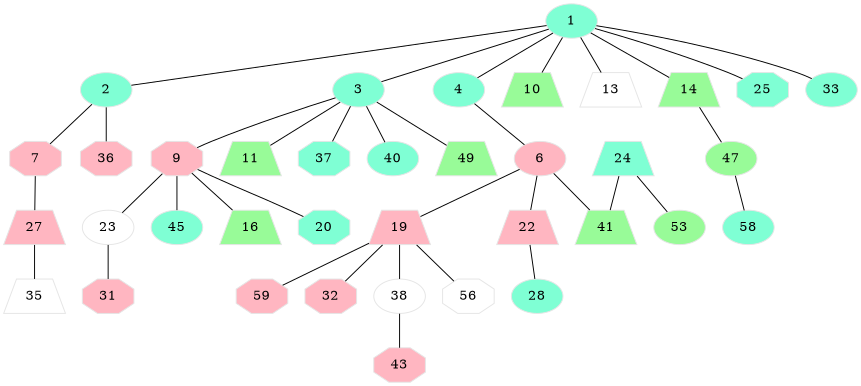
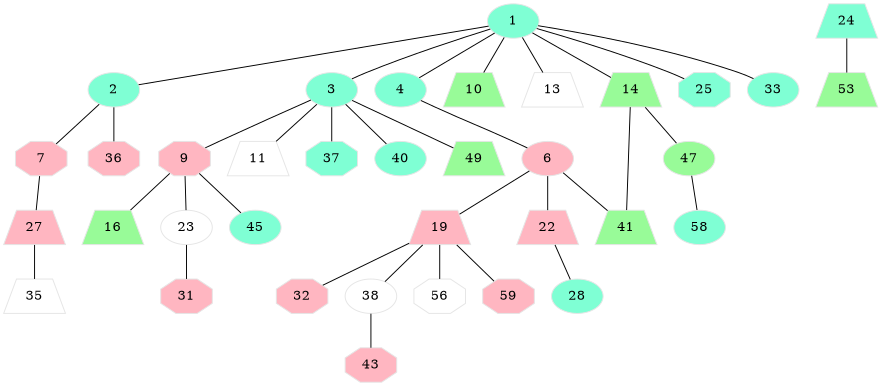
(251, 159) -> (258, 159)
(615, 193) -> (628, 159)
(324, 227) -> none
(680, 227) -> (847, 90)
